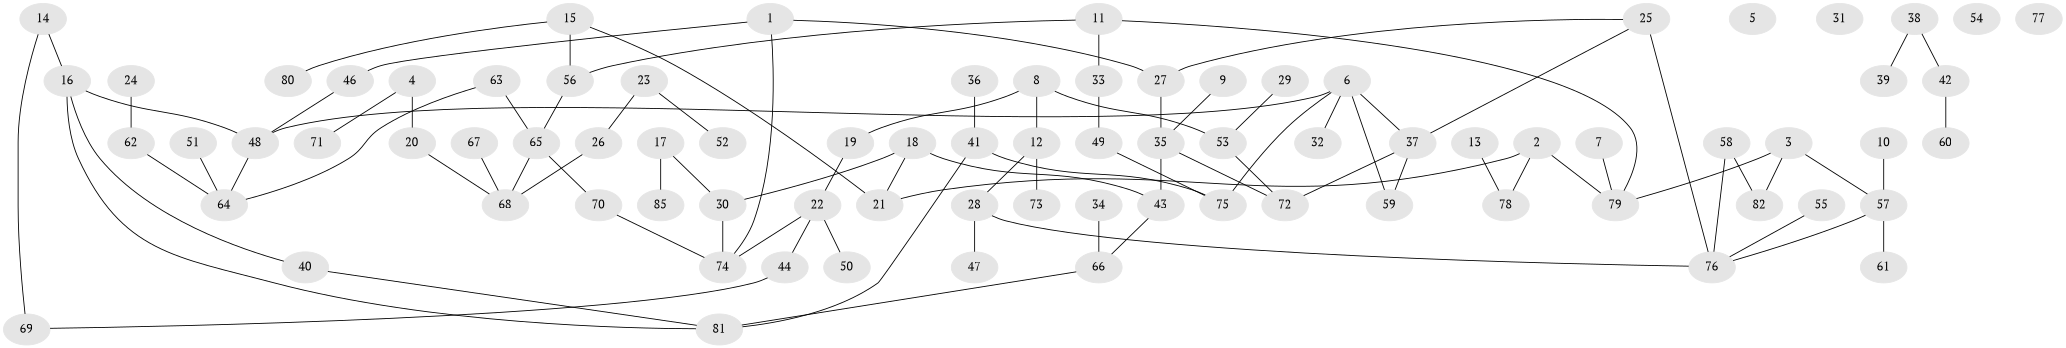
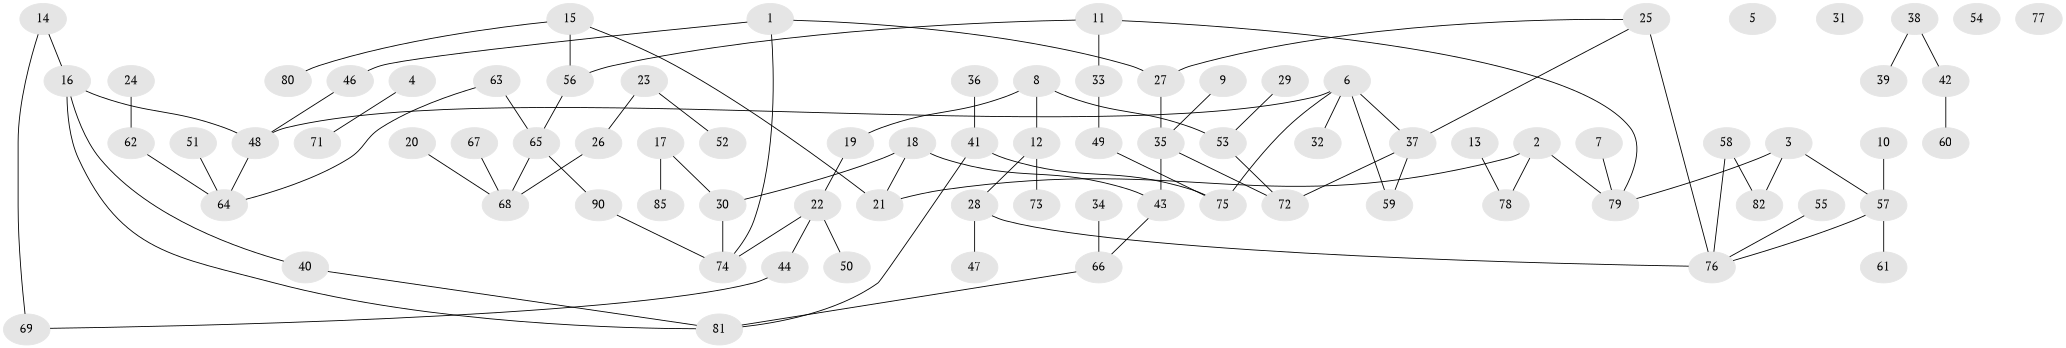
(412, 118) -> none
(599, 205) -> (599, 205)
